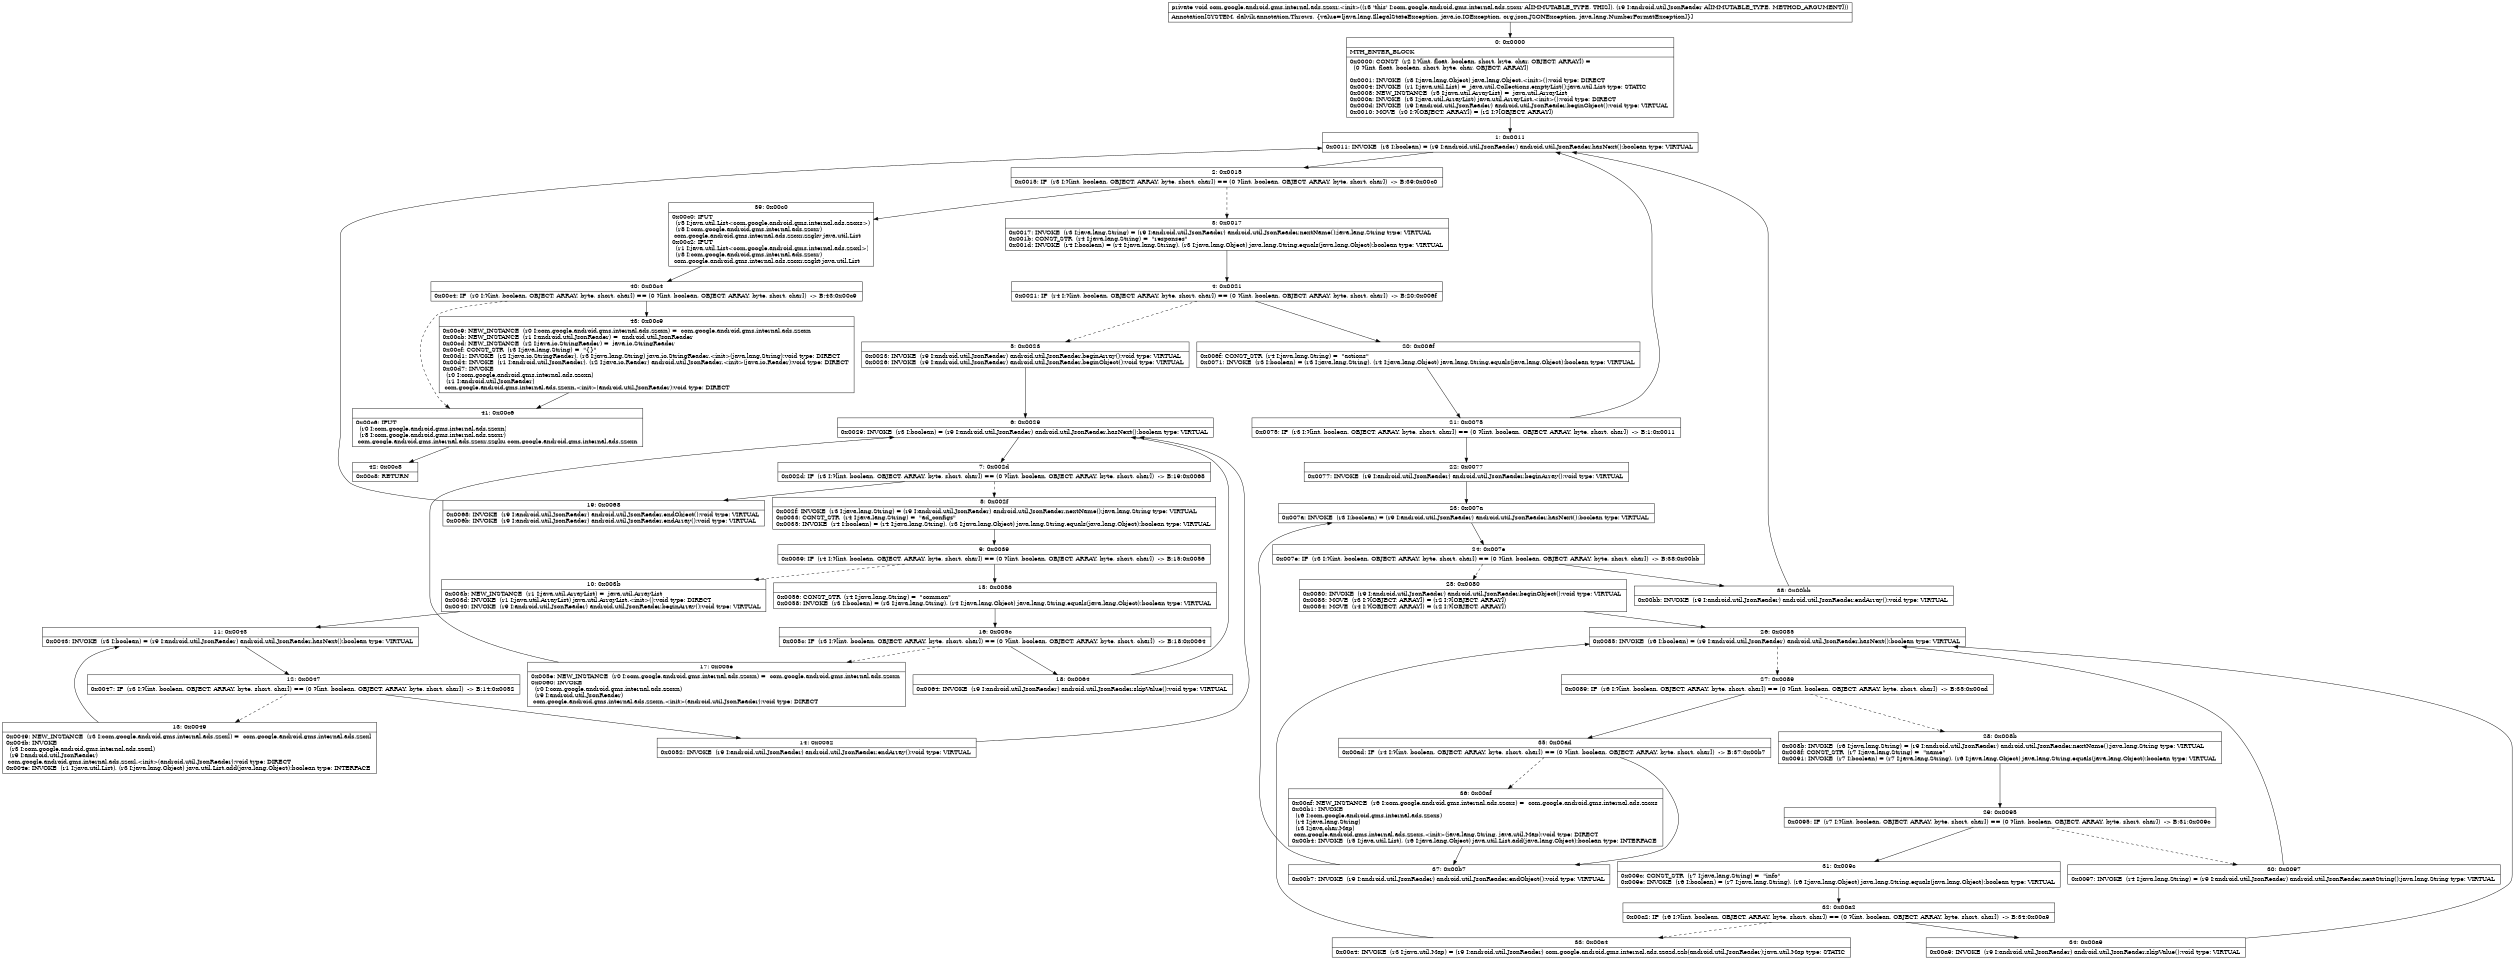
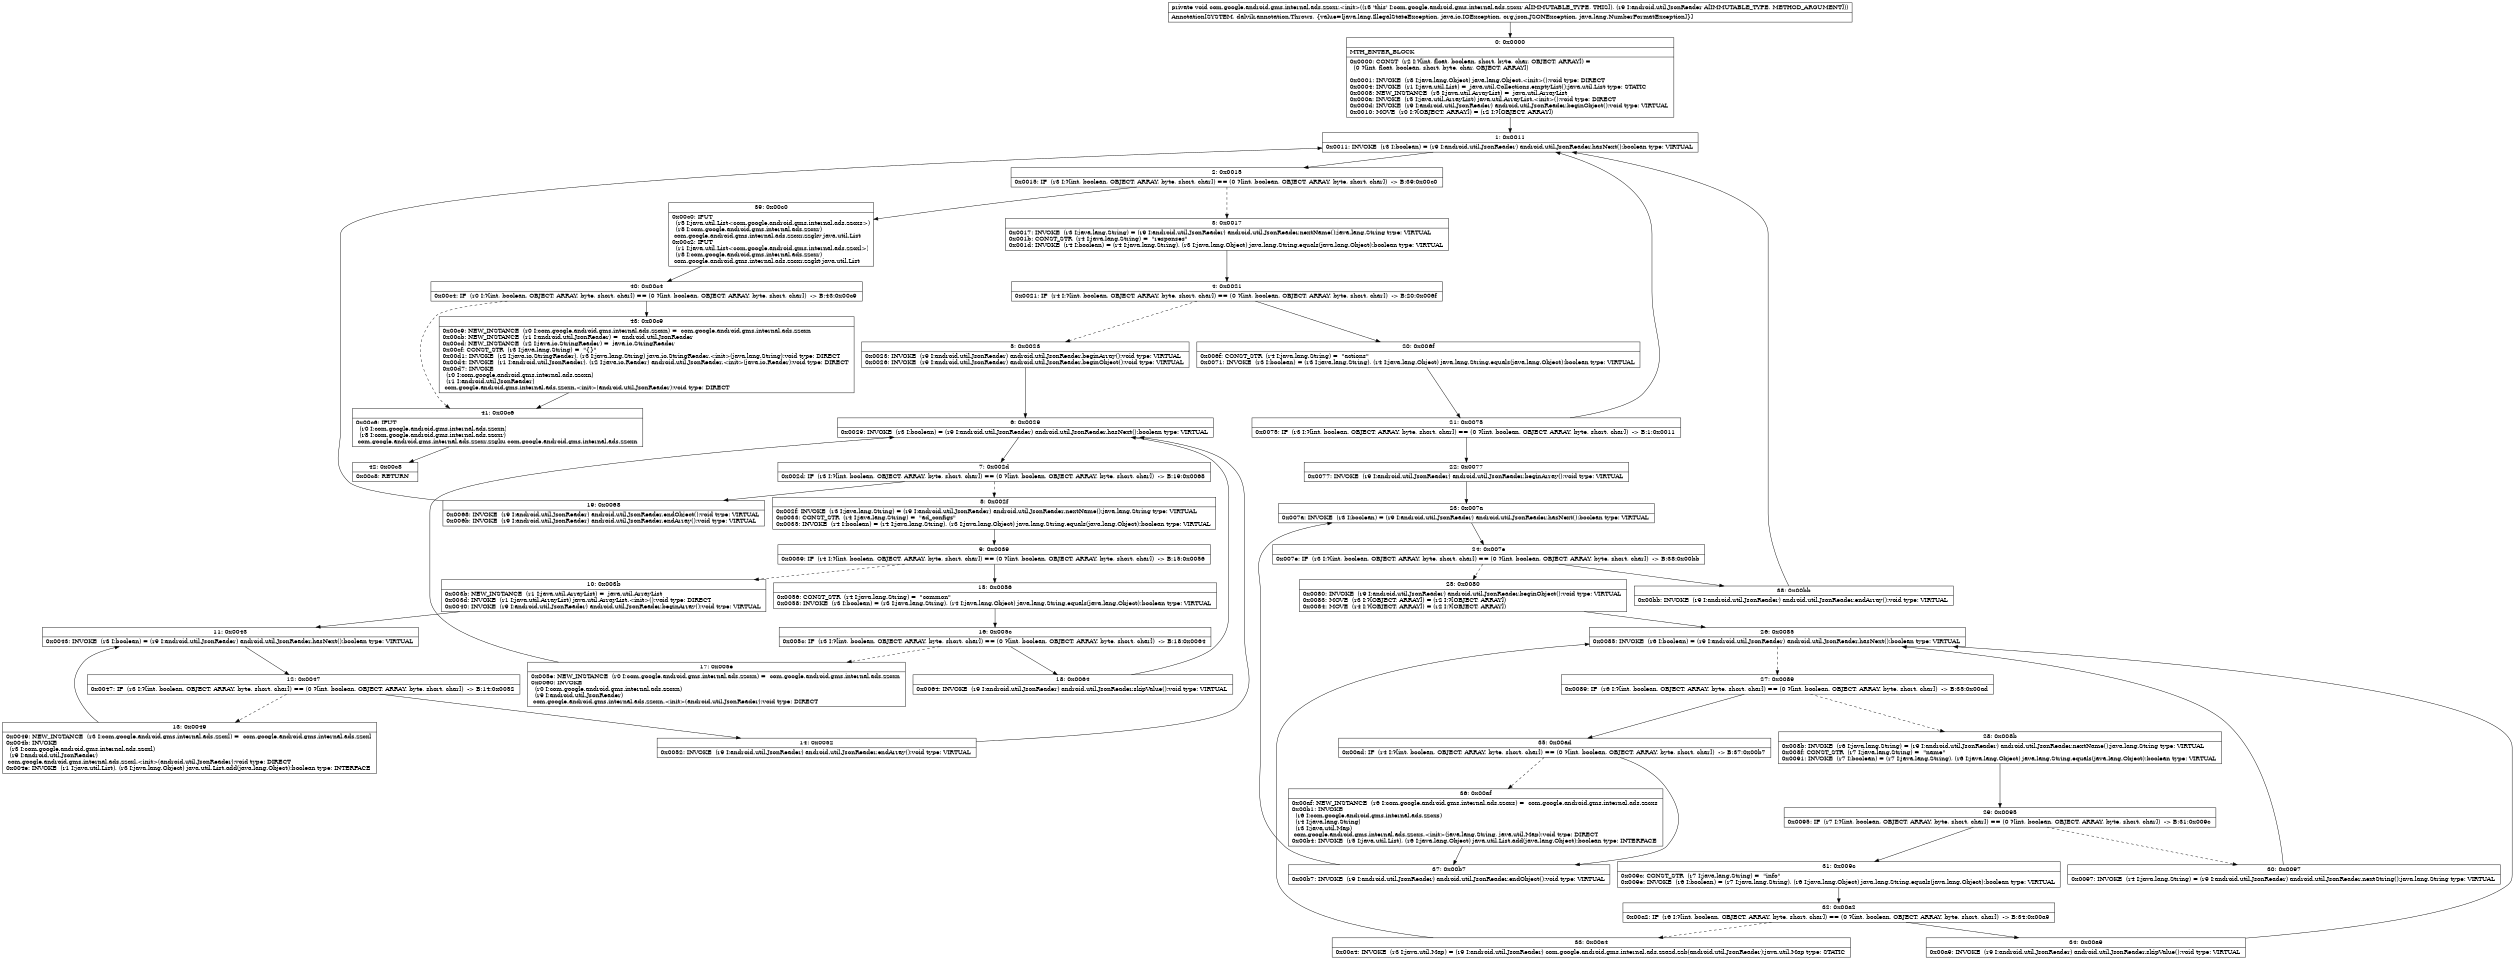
(1323, 828) -> (1322, 828)
